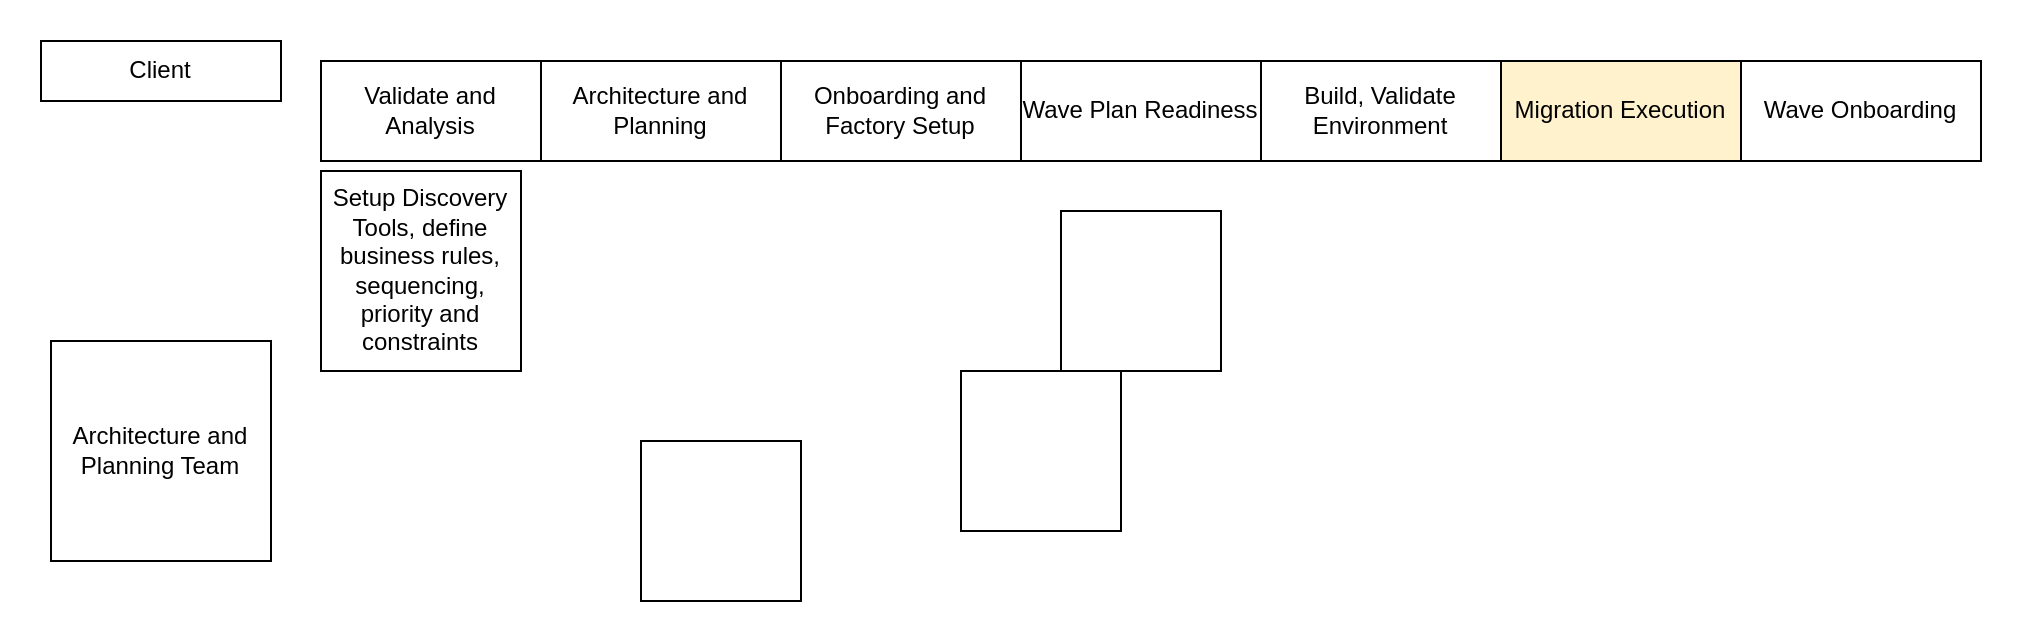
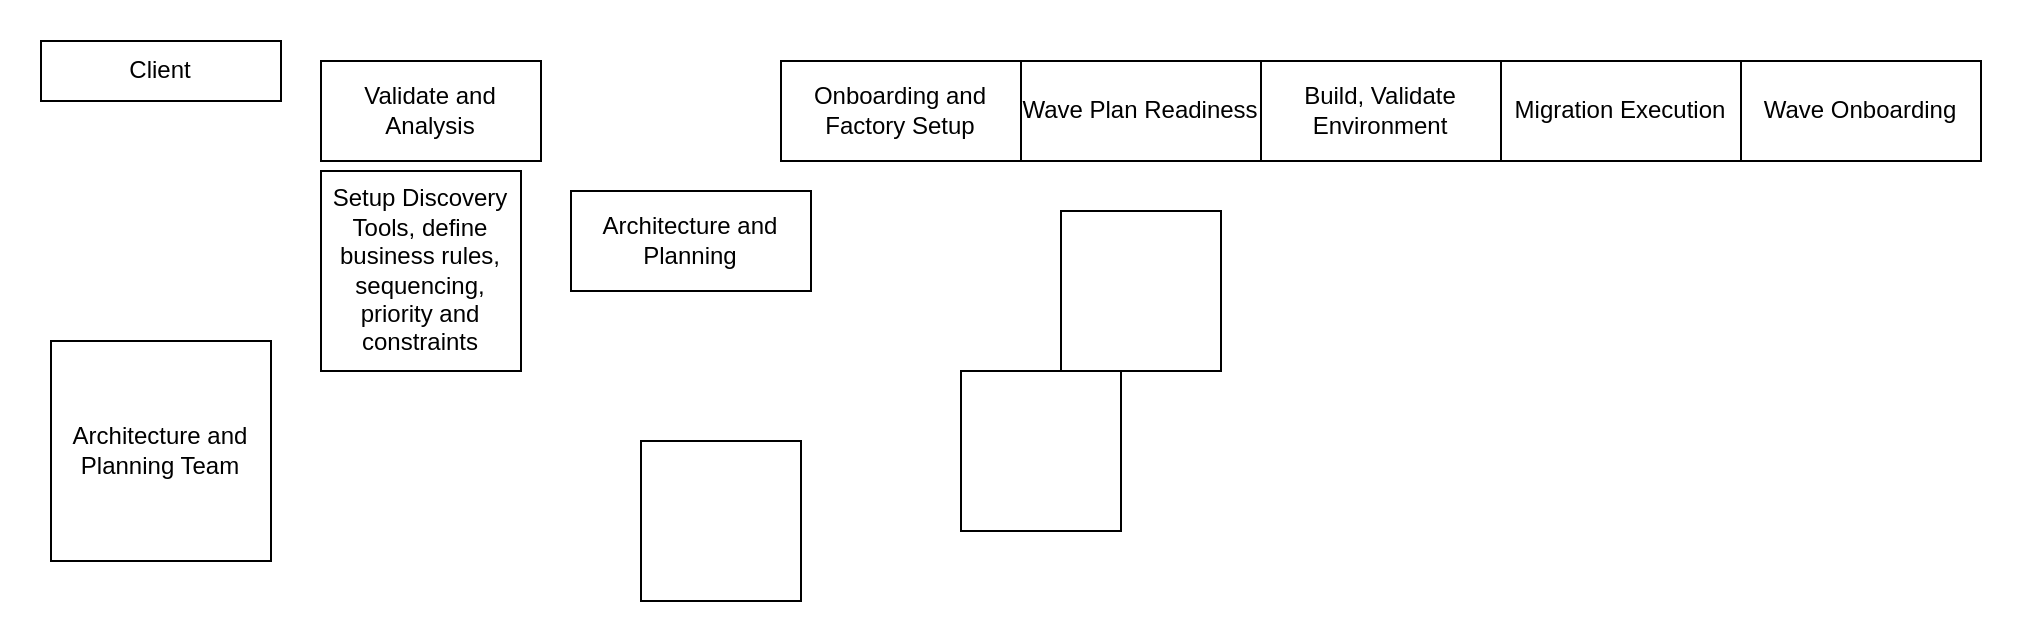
(661, 111) -> (691, 241)
(1621, 111) -> (1621, 111)
